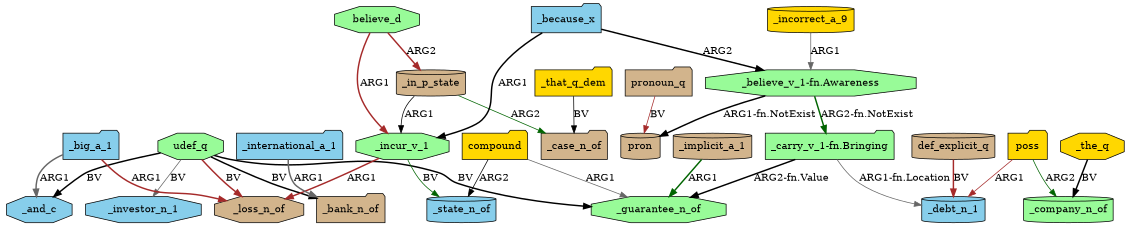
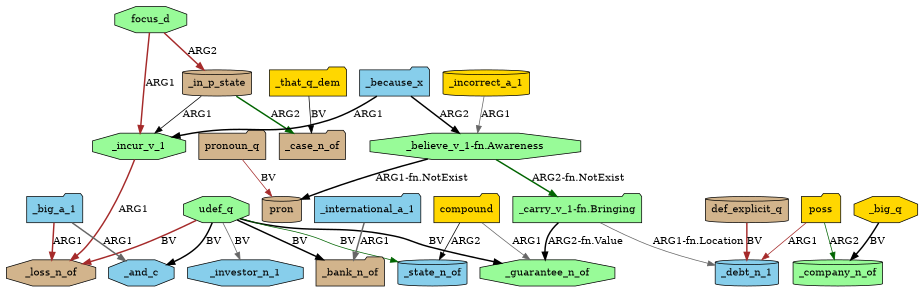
(377, 20) -> (151, 20)
(811, 20) -> (486, 83)
(499, 113) -> (262, 113)
(713, 146) -> none
(1092, 146) -> (886, 210)
(418, 178) -> (316, 238)
